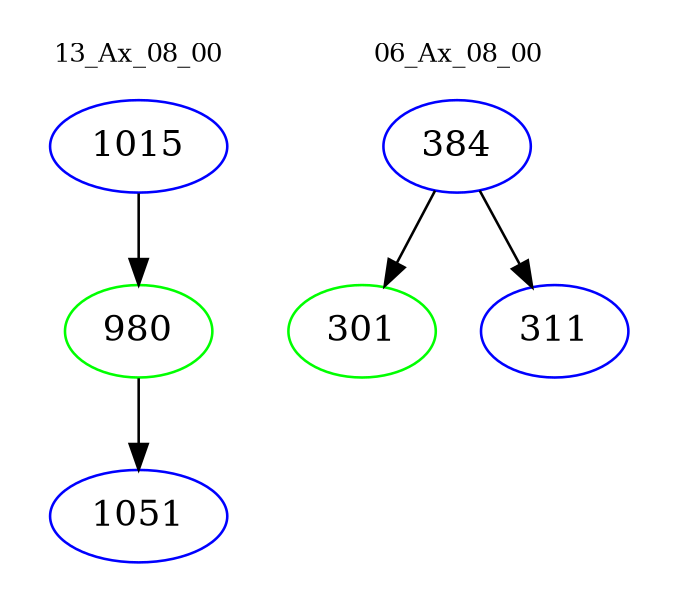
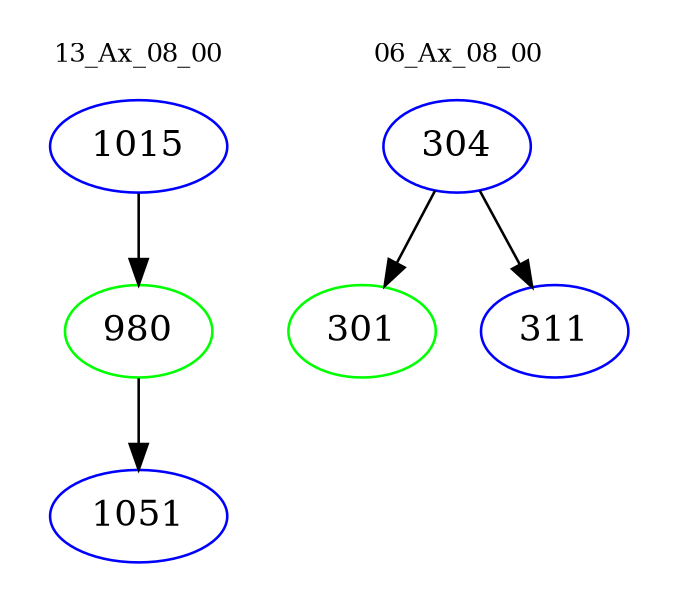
(457, 146) -> (457, 146)
